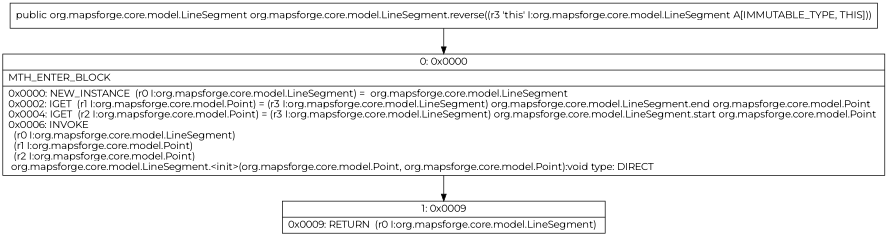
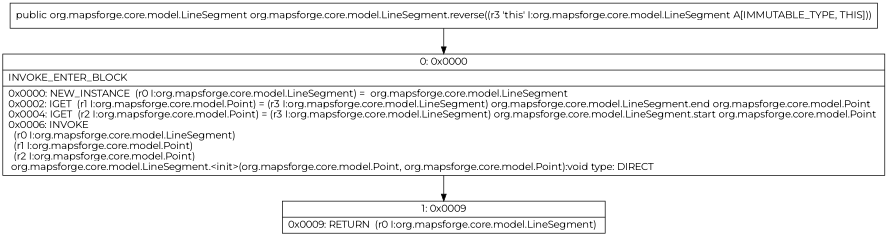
(60, 78) -> (68, 78)
